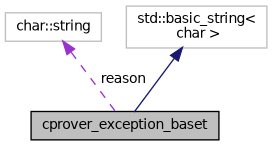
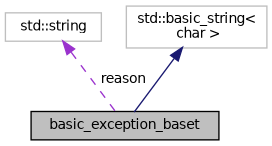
(53, 27) -> (53, 27)
(125, 126) -> (125, 126)
